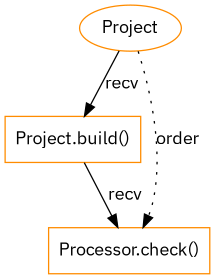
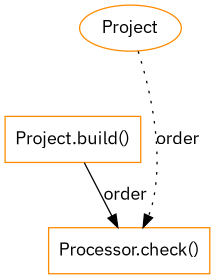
(105, 78) -> none
(125, 195) -> (125, 195)
